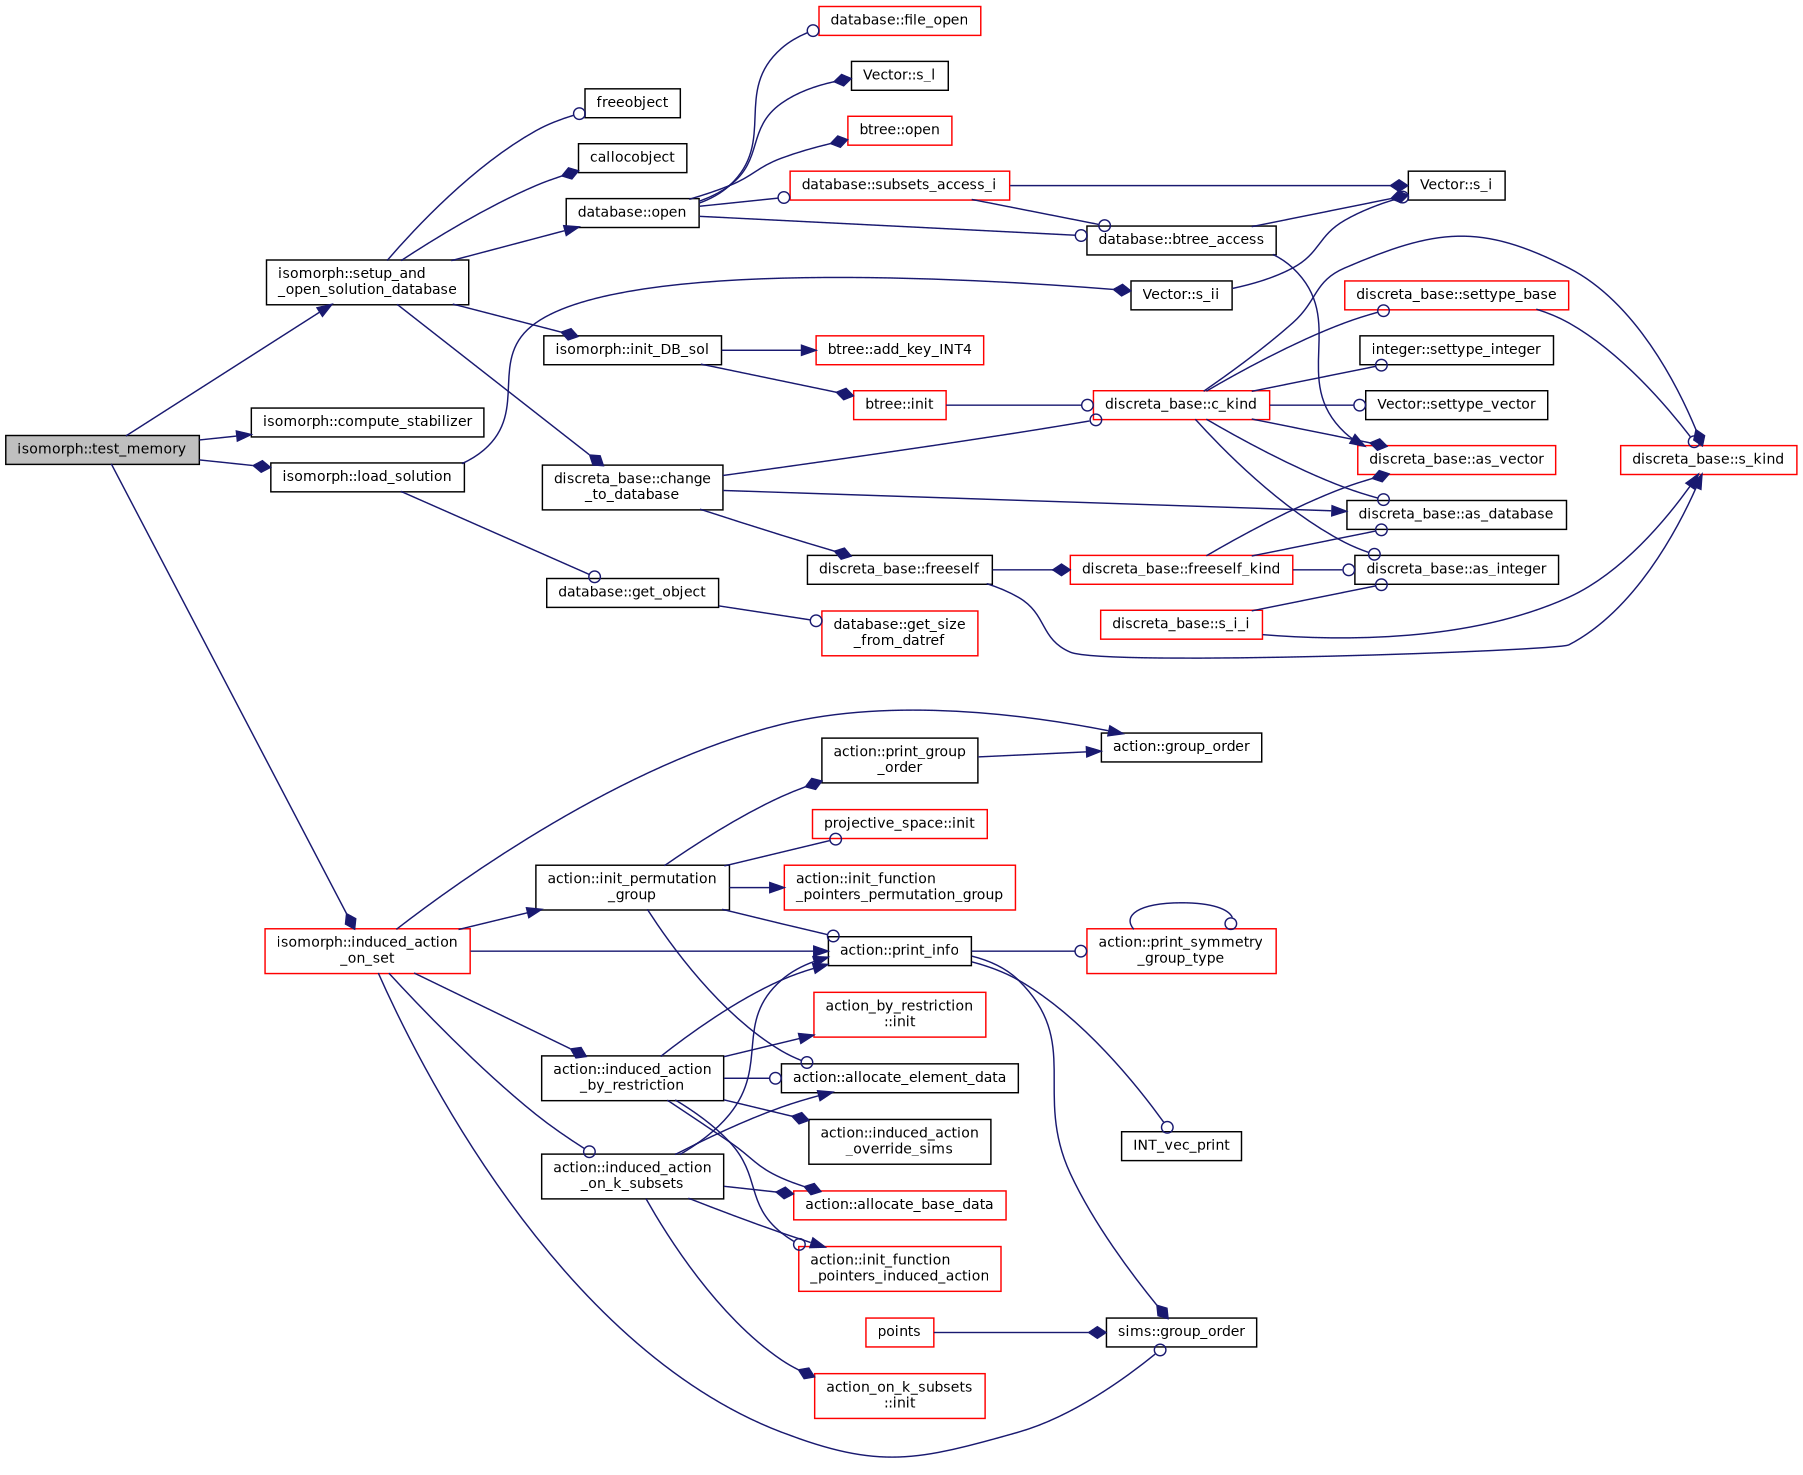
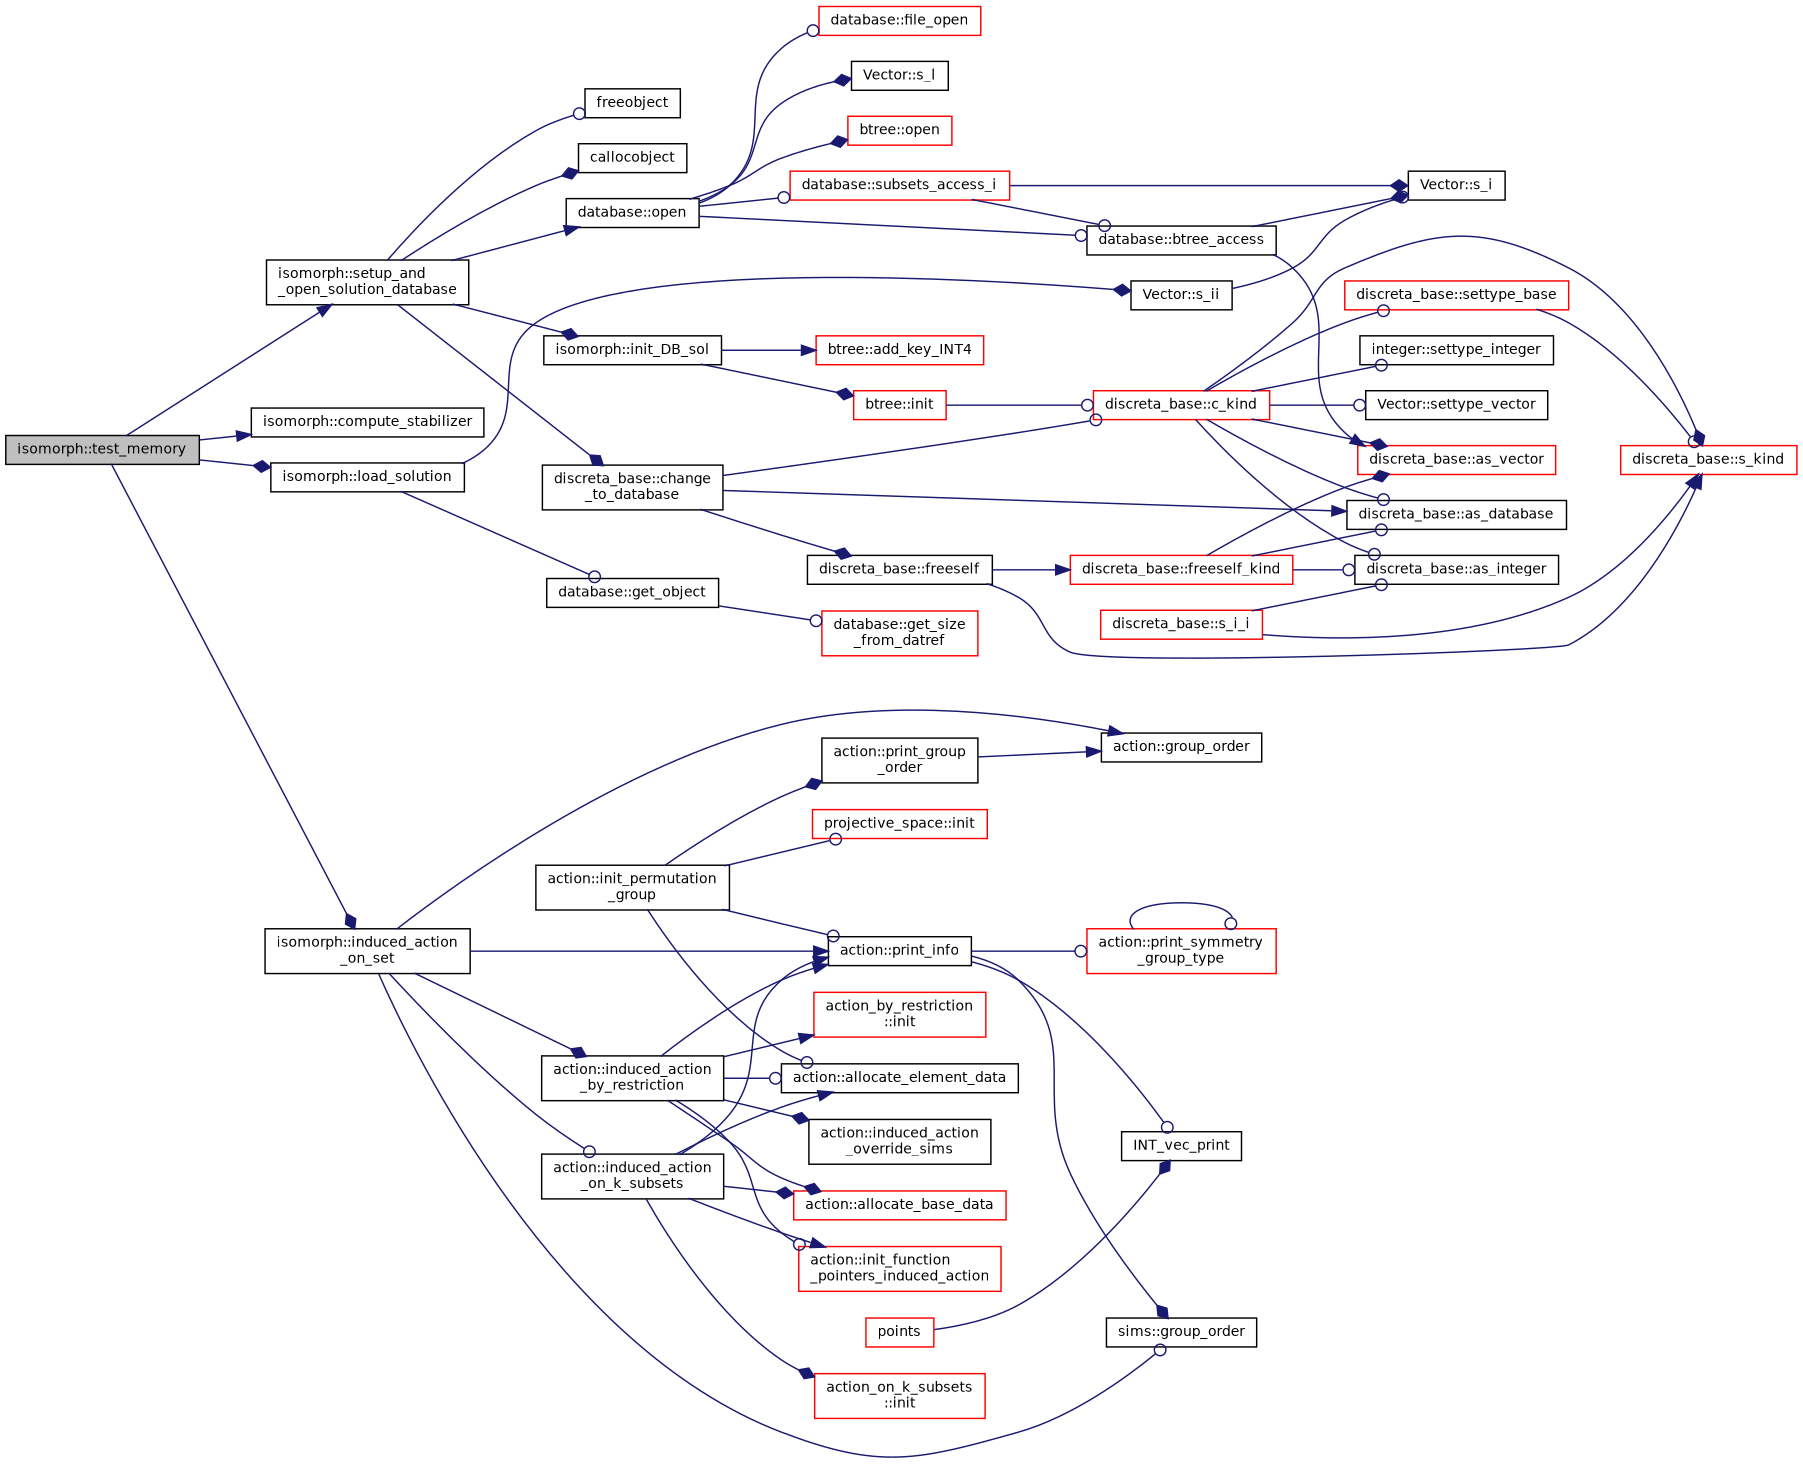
(1024, 570) -> (1024, 570)
(900, 888) -> none
(493, 921) -> none
(368, 951) -> (368, 951)
(1011, 1332) -> (1062, 1276)
